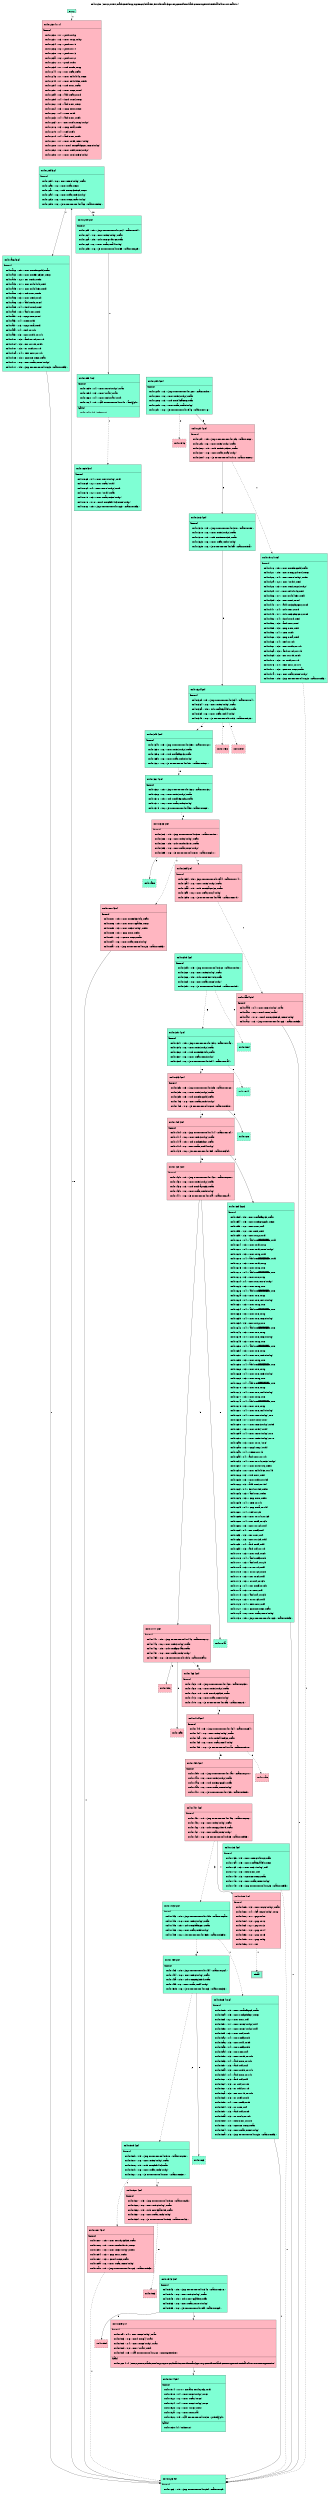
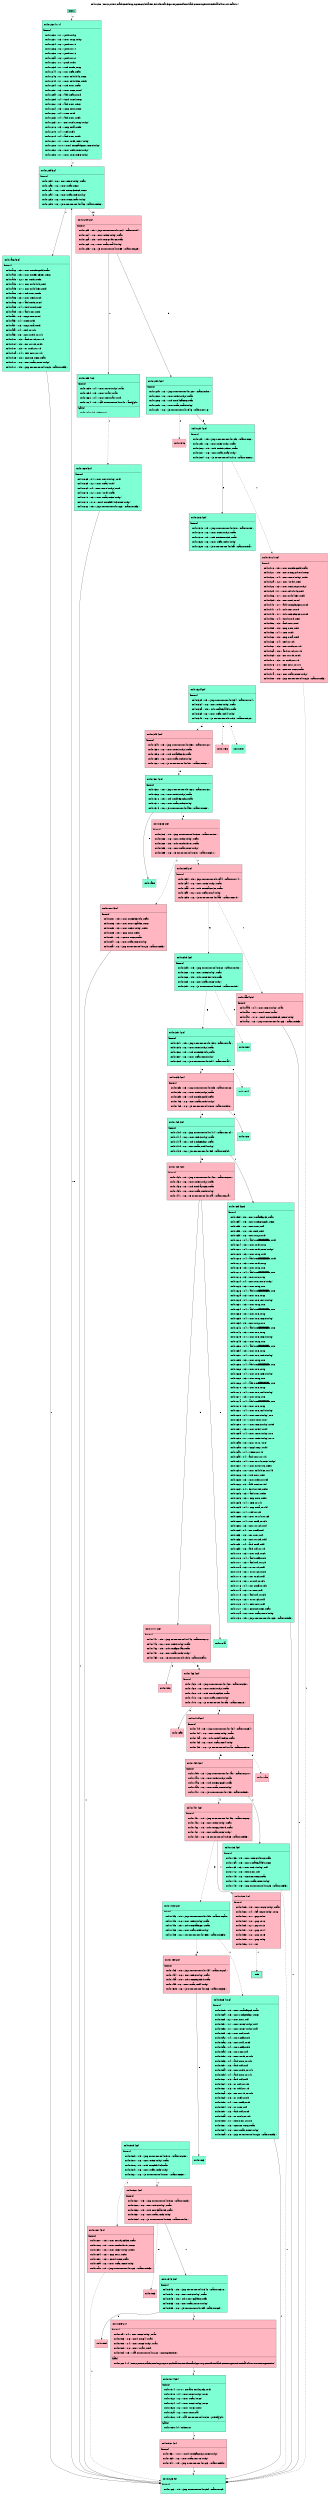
(72, 11) -> (72, 11)
(72, 90) -> (72, 90)
none -> (72, 162)
(109, 235) -> (109, 235)
none -> (144, 314)
(222, 443) -> (222, 443)
(222, 617) -> none
(294, 618) -> (294, 618)
(179, 749) -> (179, 749)
(239, 749) -> (239, 749)
(152, 867) -> (143, 844)
none -> (209, 927)
(201, 1137) -> (201, 1137)
none -> (79, 1528)
(177, 1695) -> (184, 1716)
none -> (219, 1799)
none -> (258, 1818)
(196, 1975) -> (196, 1975)
(257, 1975) -> (257, 1975)
(176, 2067) -> none
none -> (175, 2249)
none -> (193, 2453)
